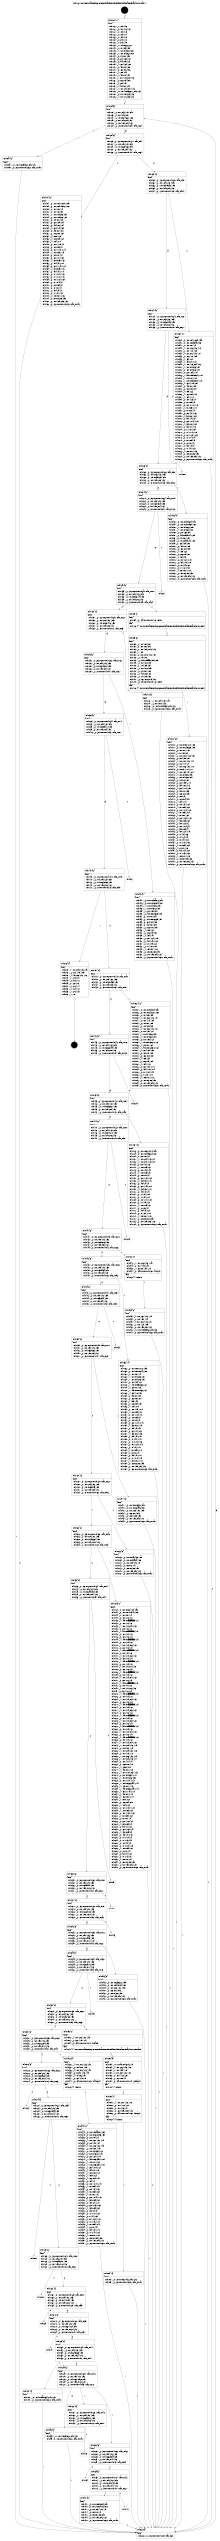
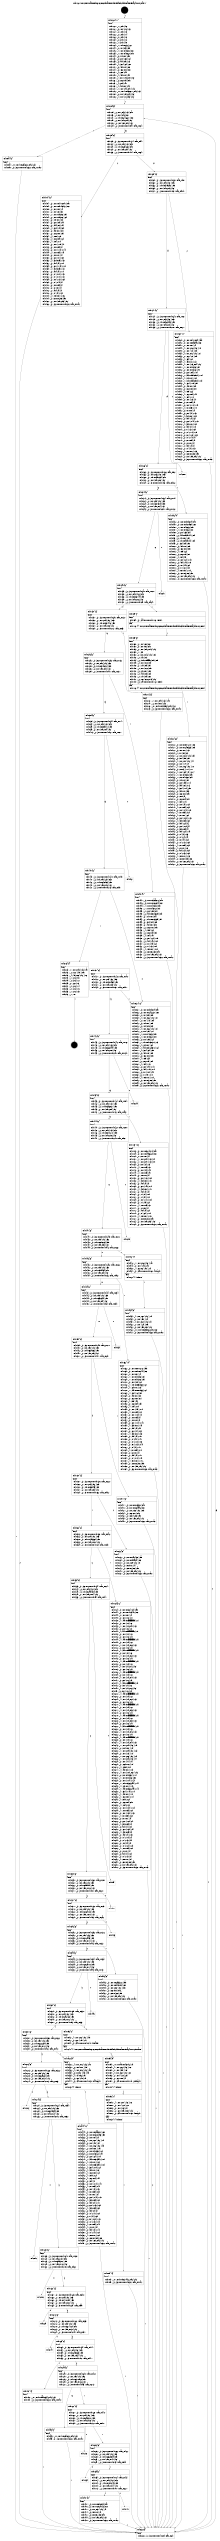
(107, 929) -> (129, 945)
(110, 2412) -> (98, 2434)
